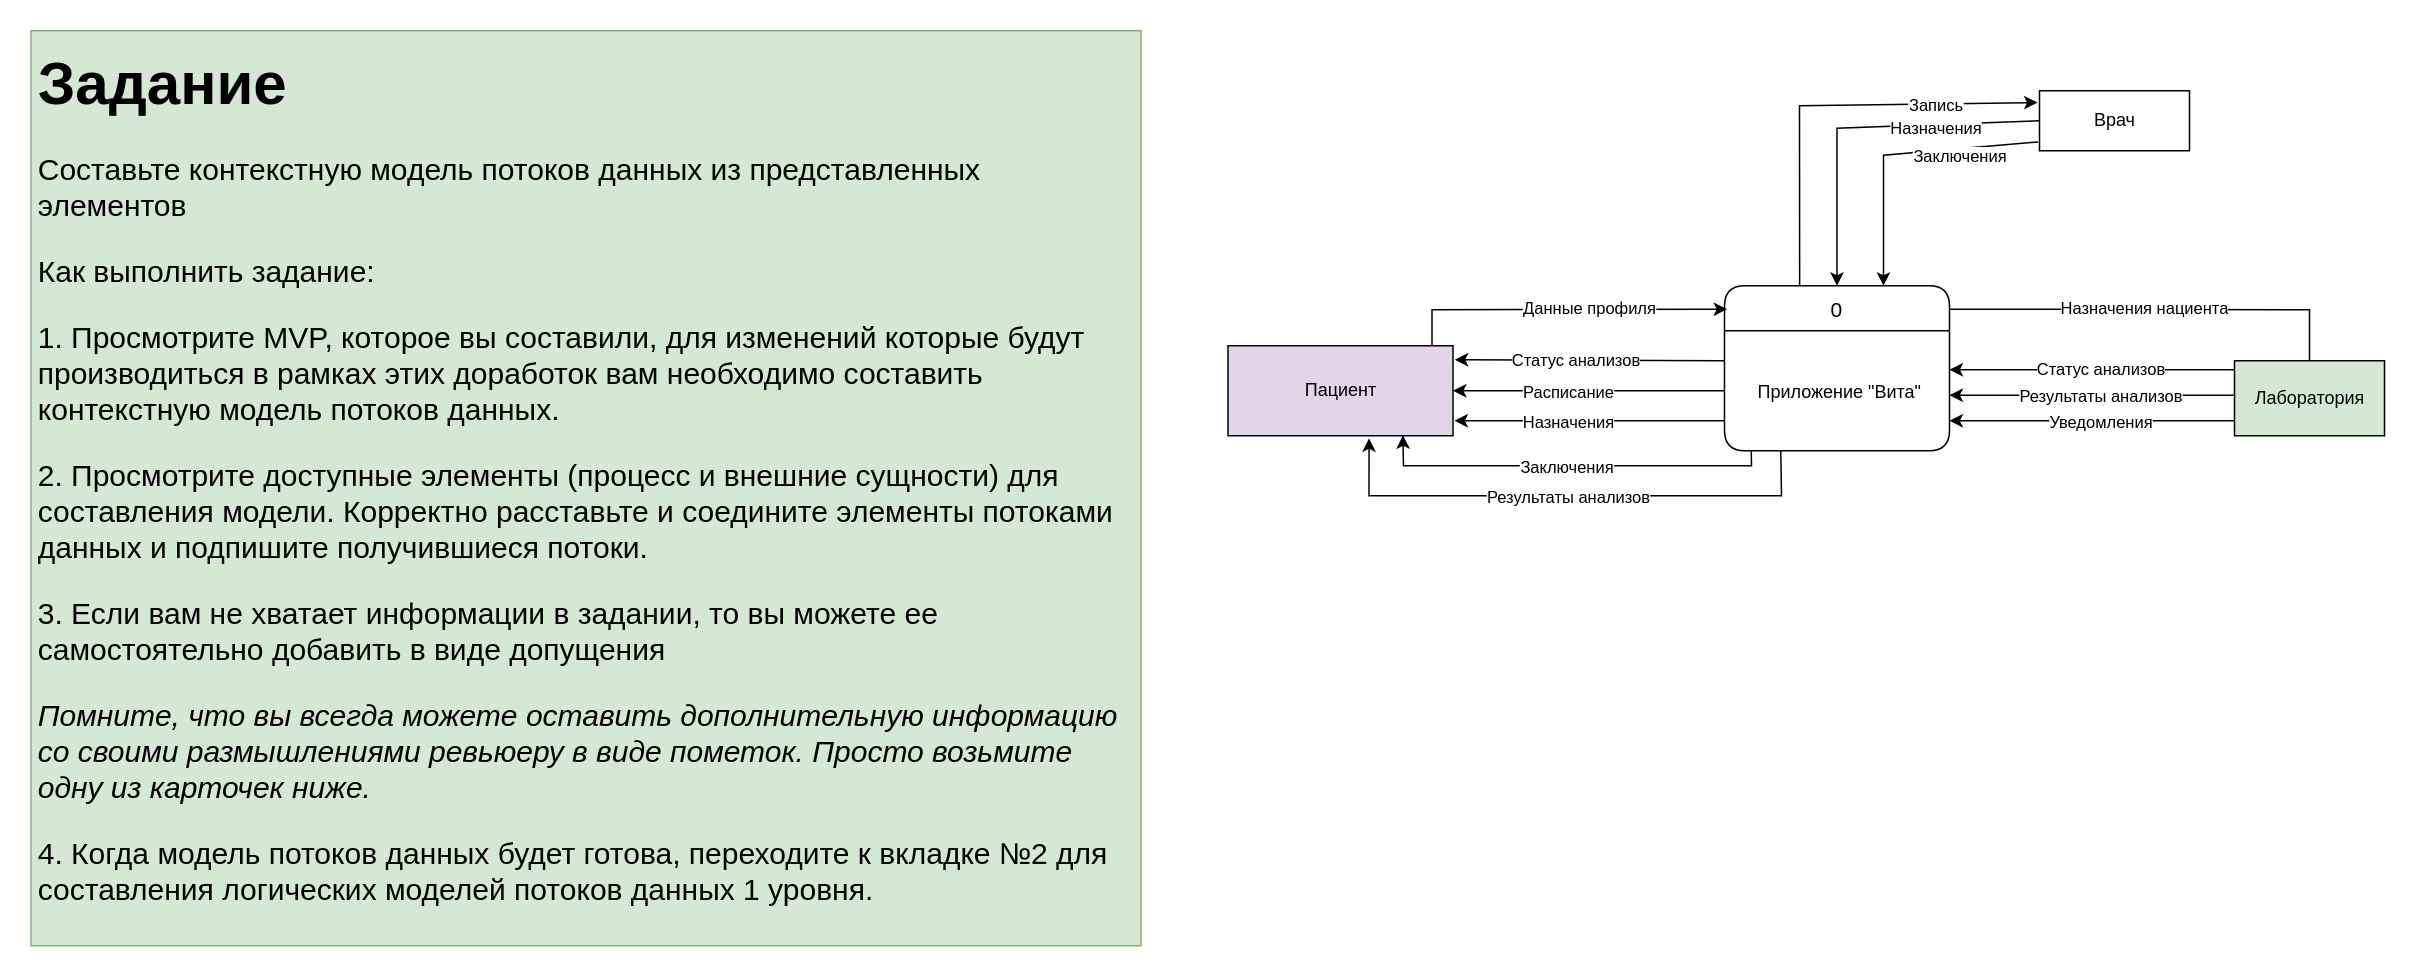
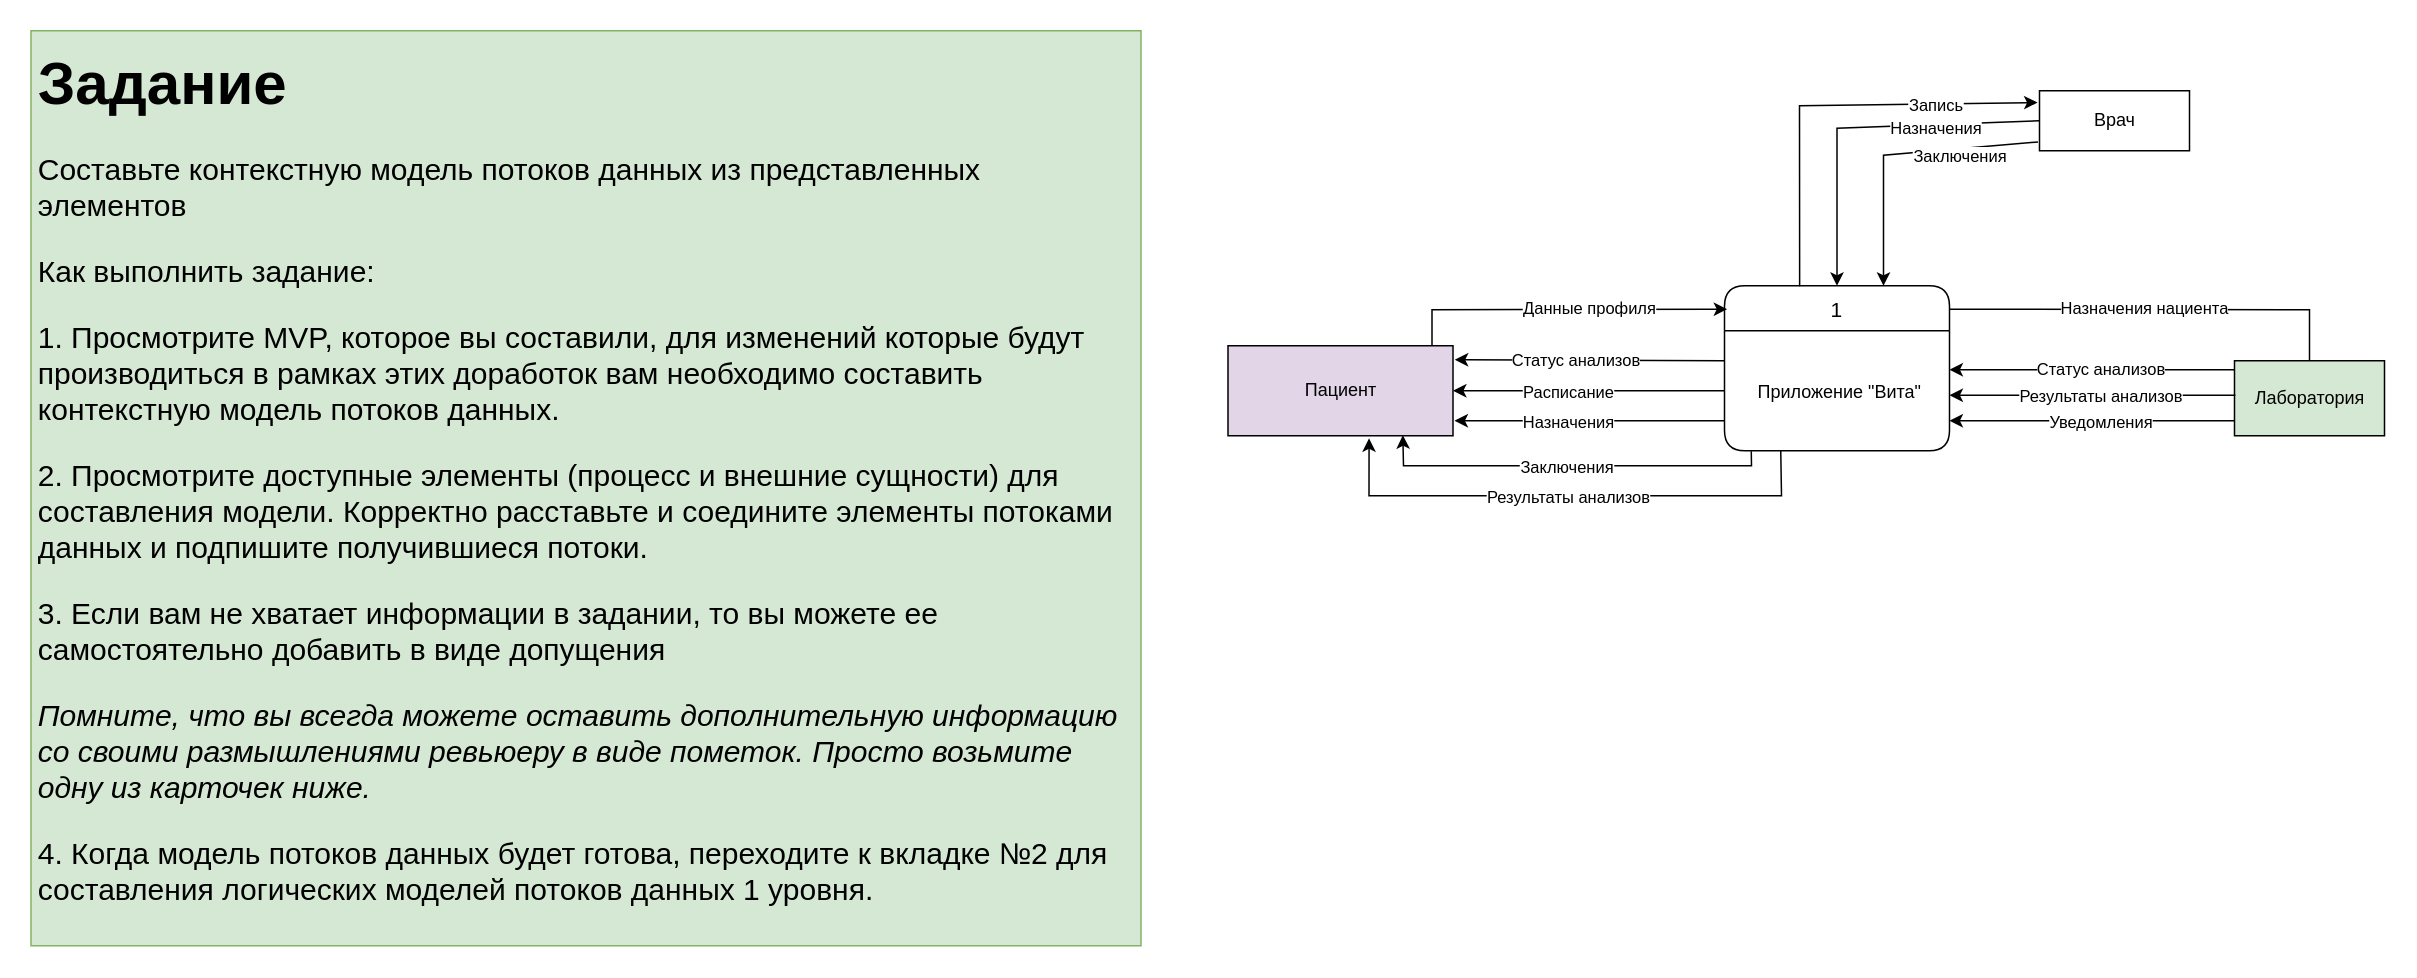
(1836, 310) -> (1836, 310)
